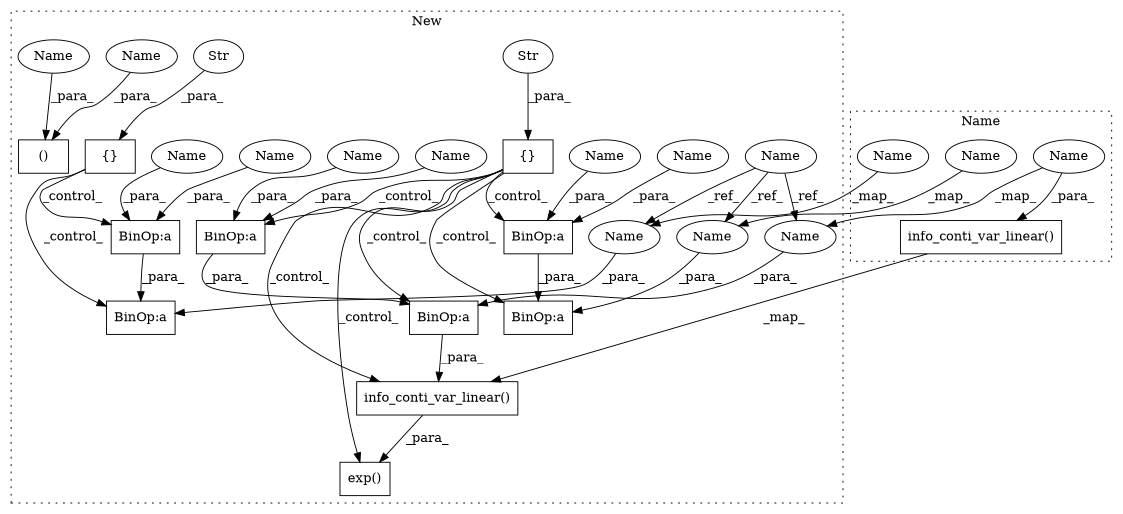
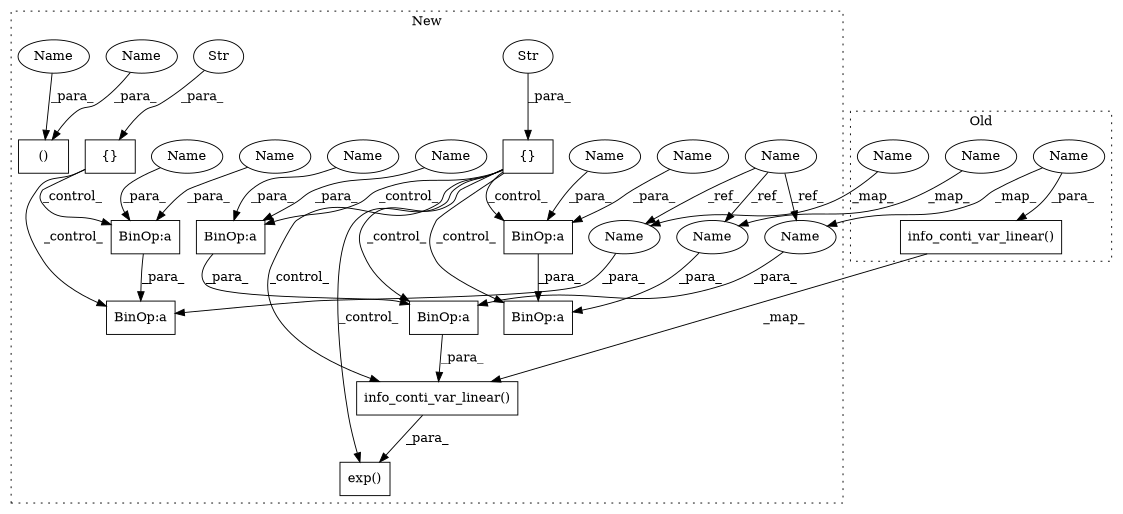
(981, 122) -> (981, 122)
